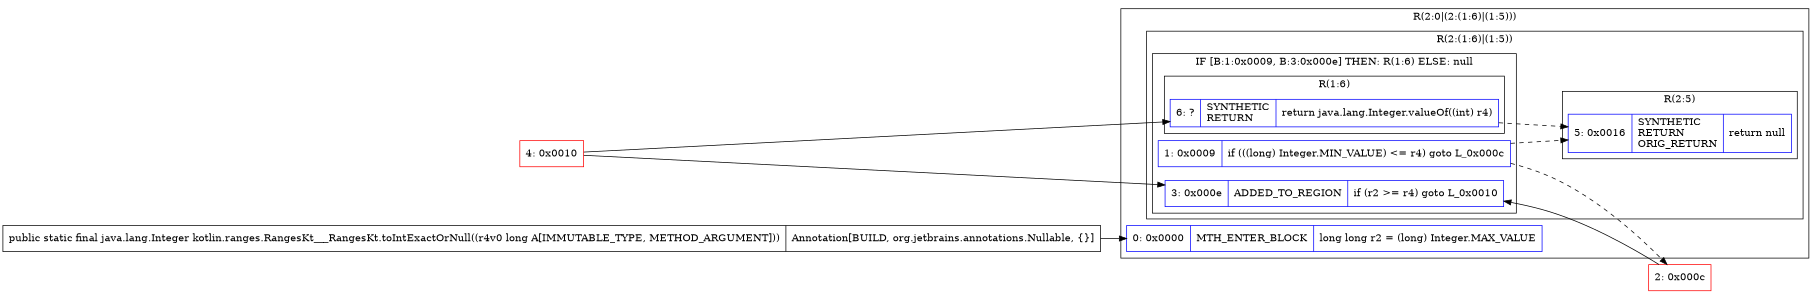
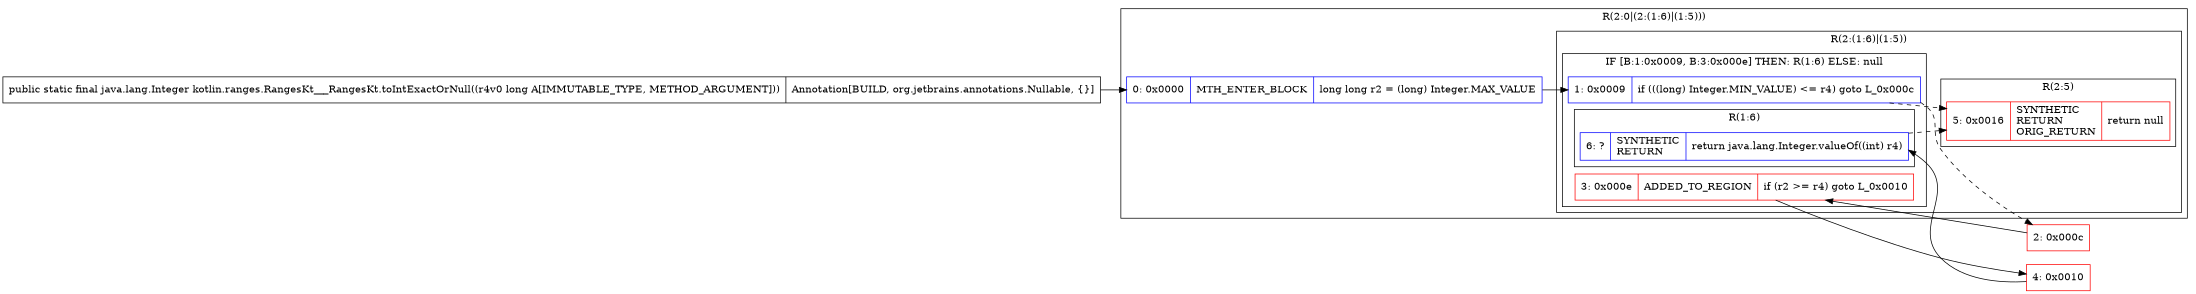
none -> (1552, 90)
(1680, 133) -> (2058, 121)
(871, 170) -> (1895, 245)
(1334, 194) -> (1744, 187)
